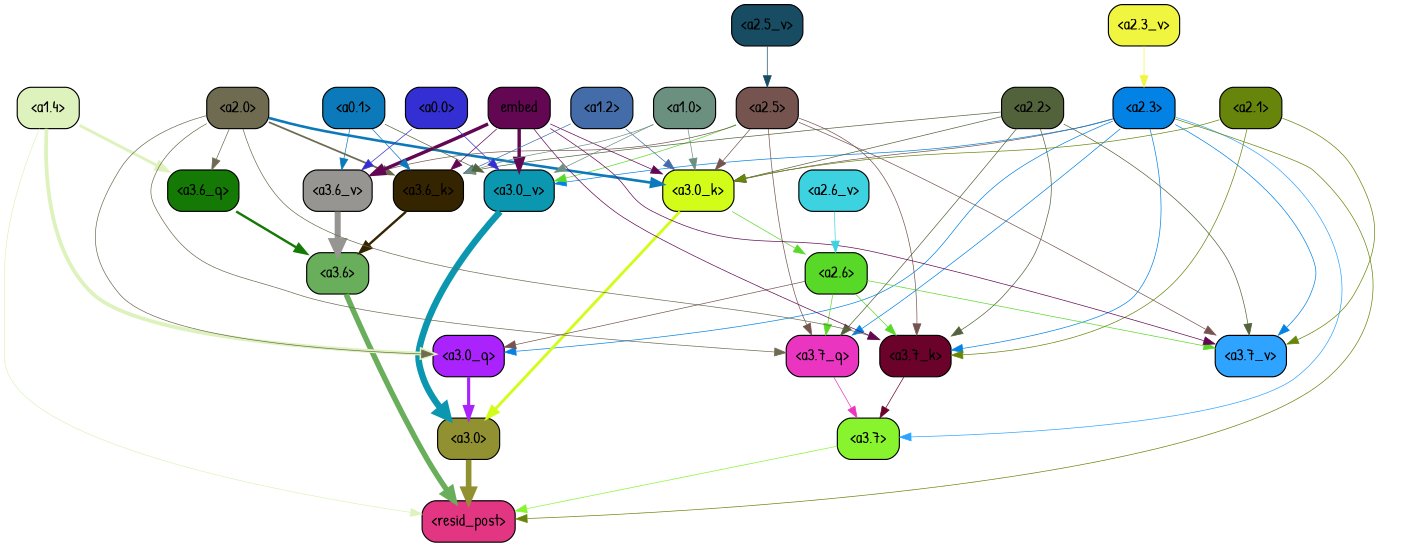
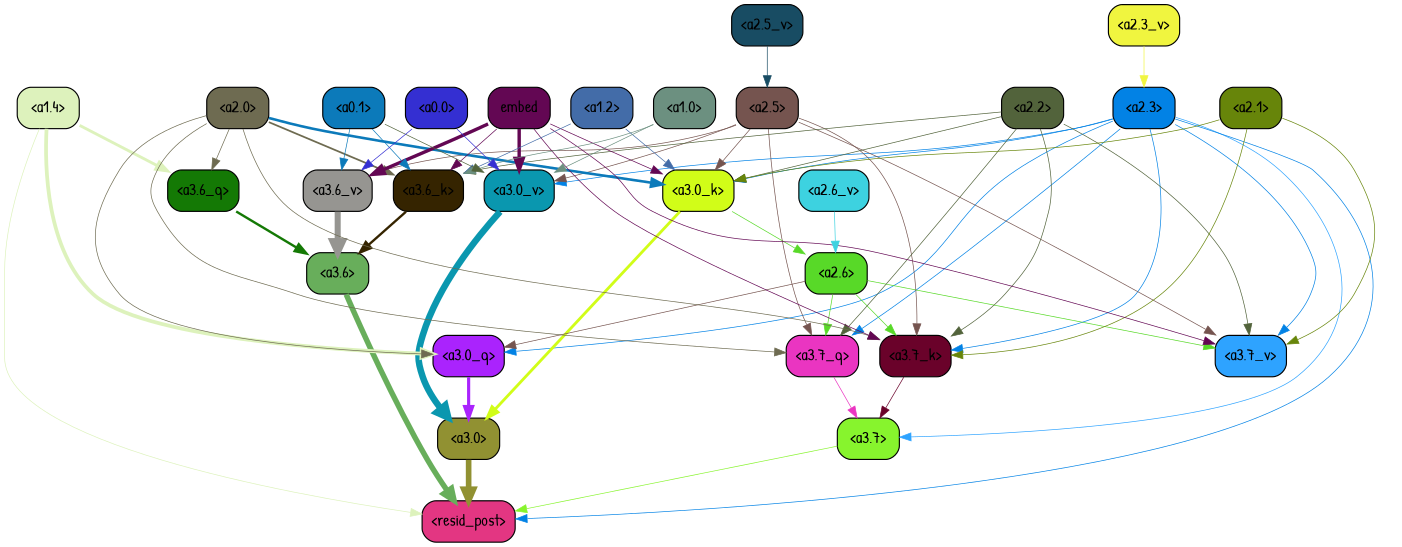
(692, 150) -> none
(930, 151) -> (930, 151)
(643, 156) -> (643, 156)
(1127, 454) -> (1127, 454)
